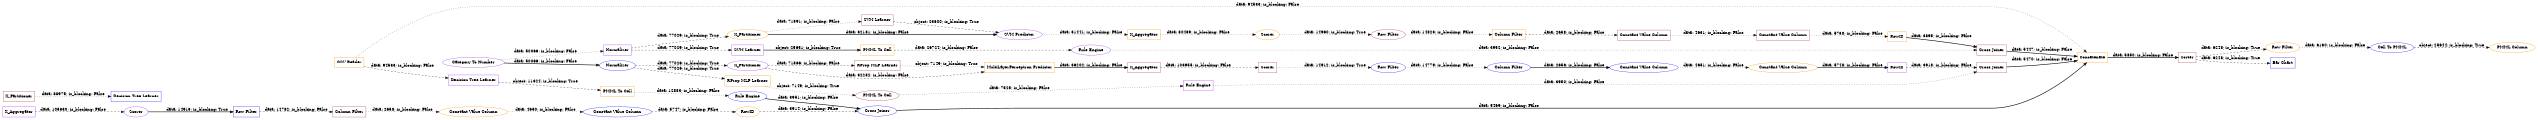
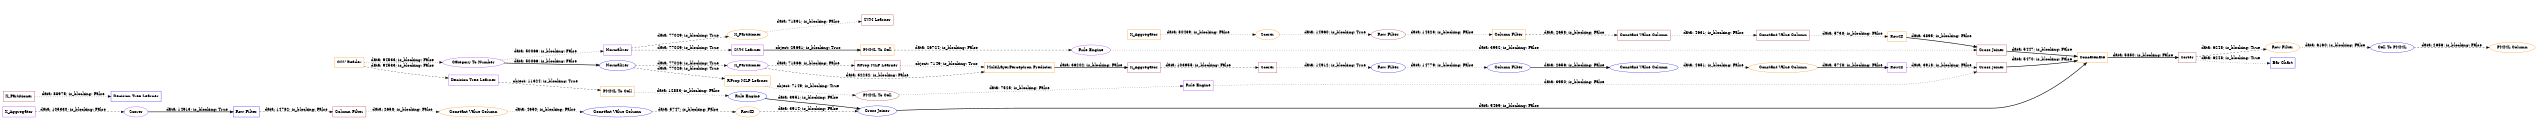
(1220, 7) -> (402, 62)
(1019, 35) -> none
(2452, 45) -> (2452, 45)
(2231, 63) -> (2231, 63)
